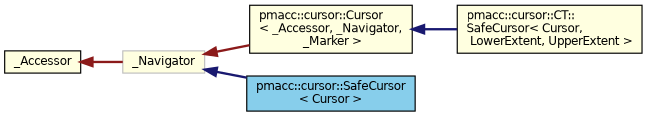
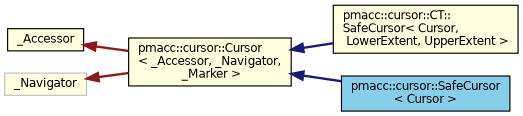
(108, 62) -> (112, 49)
(232, 75) -> (322, 78)
